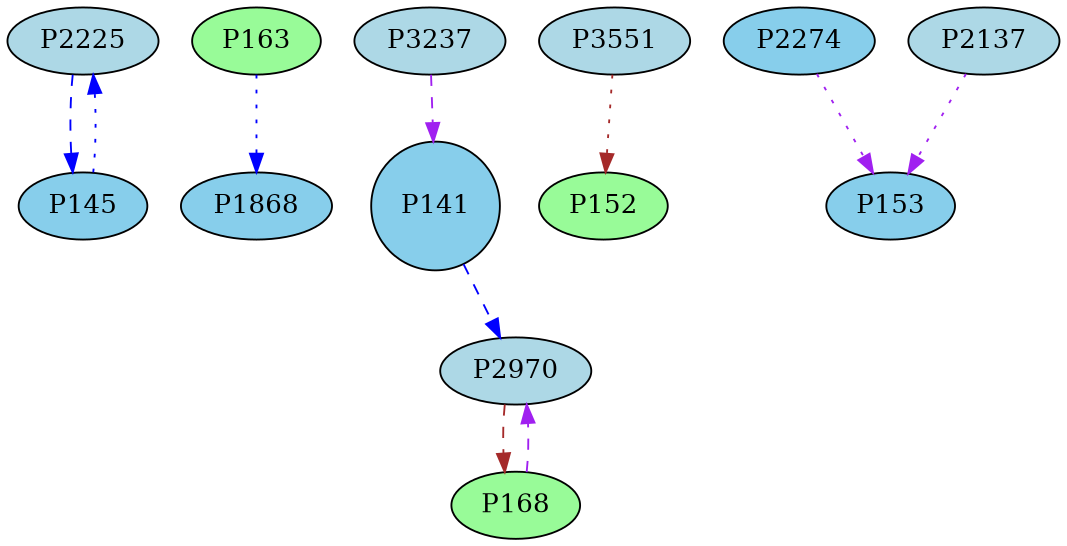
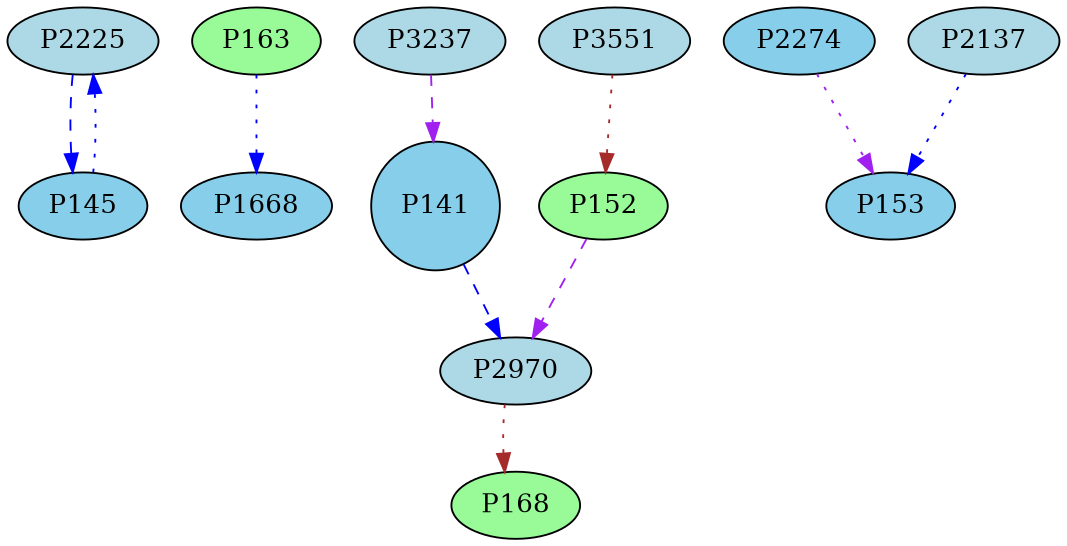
(942, 116) -> (942, 116)
(256, 206) -> (256, 206)
(503, 429) -> (503, 429)
(528, 448) -> (564, 280)
